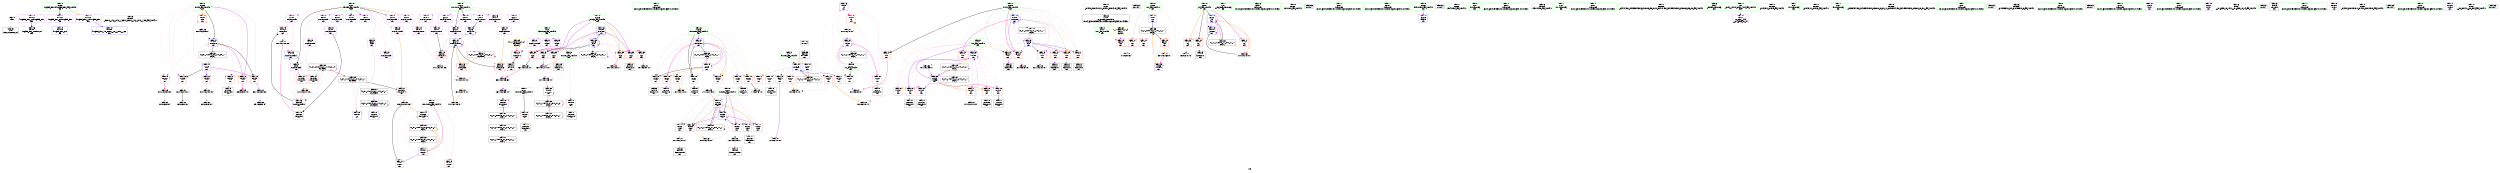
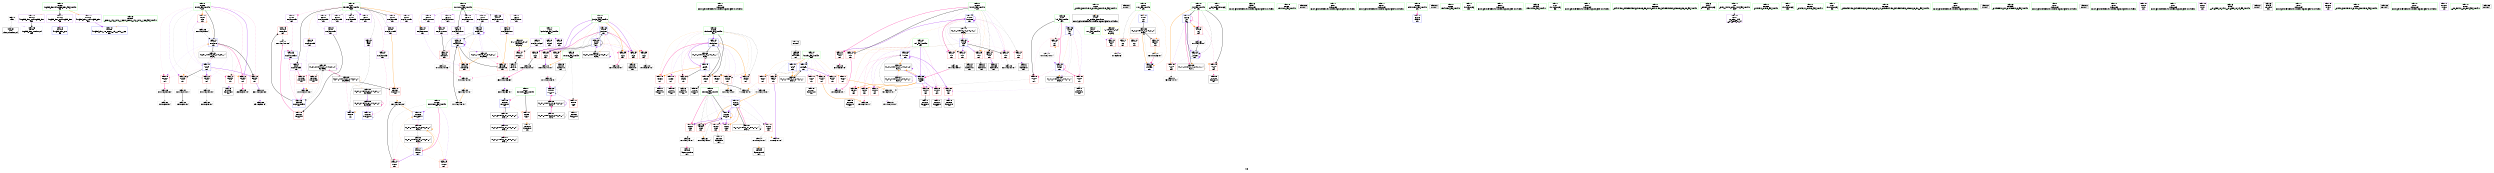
(1240, 30) -> (1192, 24)
(852, 60) -> (1071, 57)
